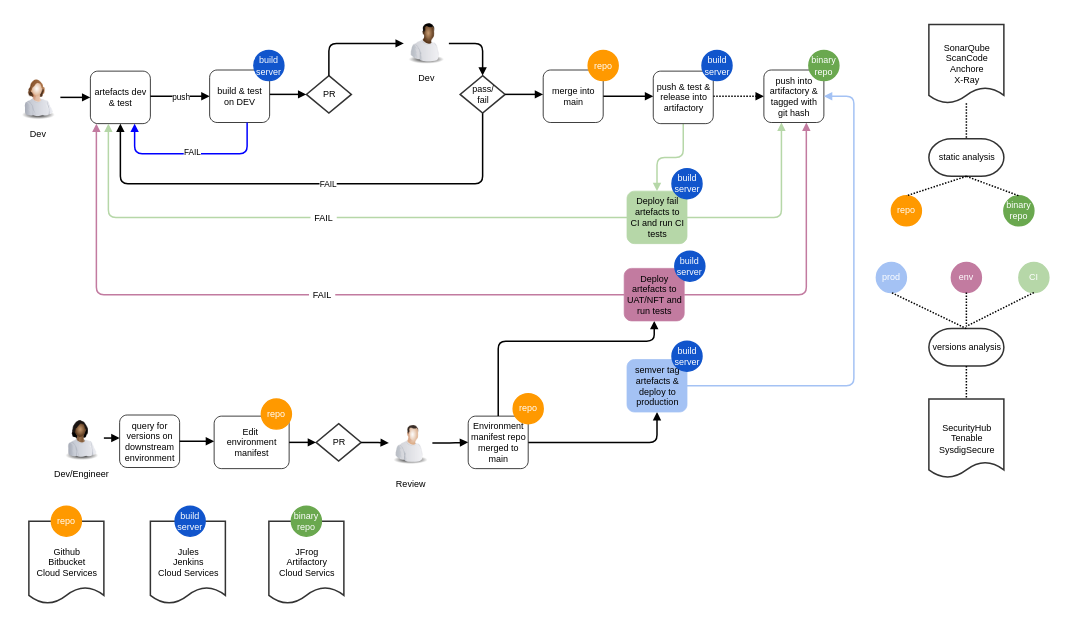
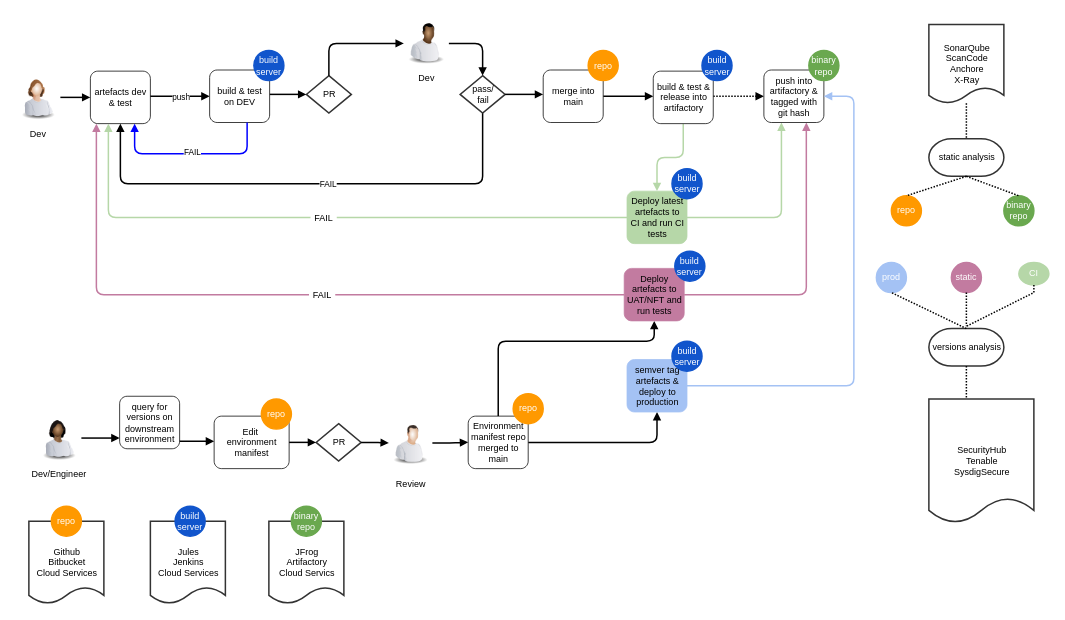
(684, 97) -> (684, 97)
(658, 217) -> (658, 217)
(966, 277) -> (966, 277)
(1034, 277) -> (1034, 274)
(81, 438) -> (59, 438)
(966, 438) -> (981, 461)
(150, 441) -> (150, 422)
